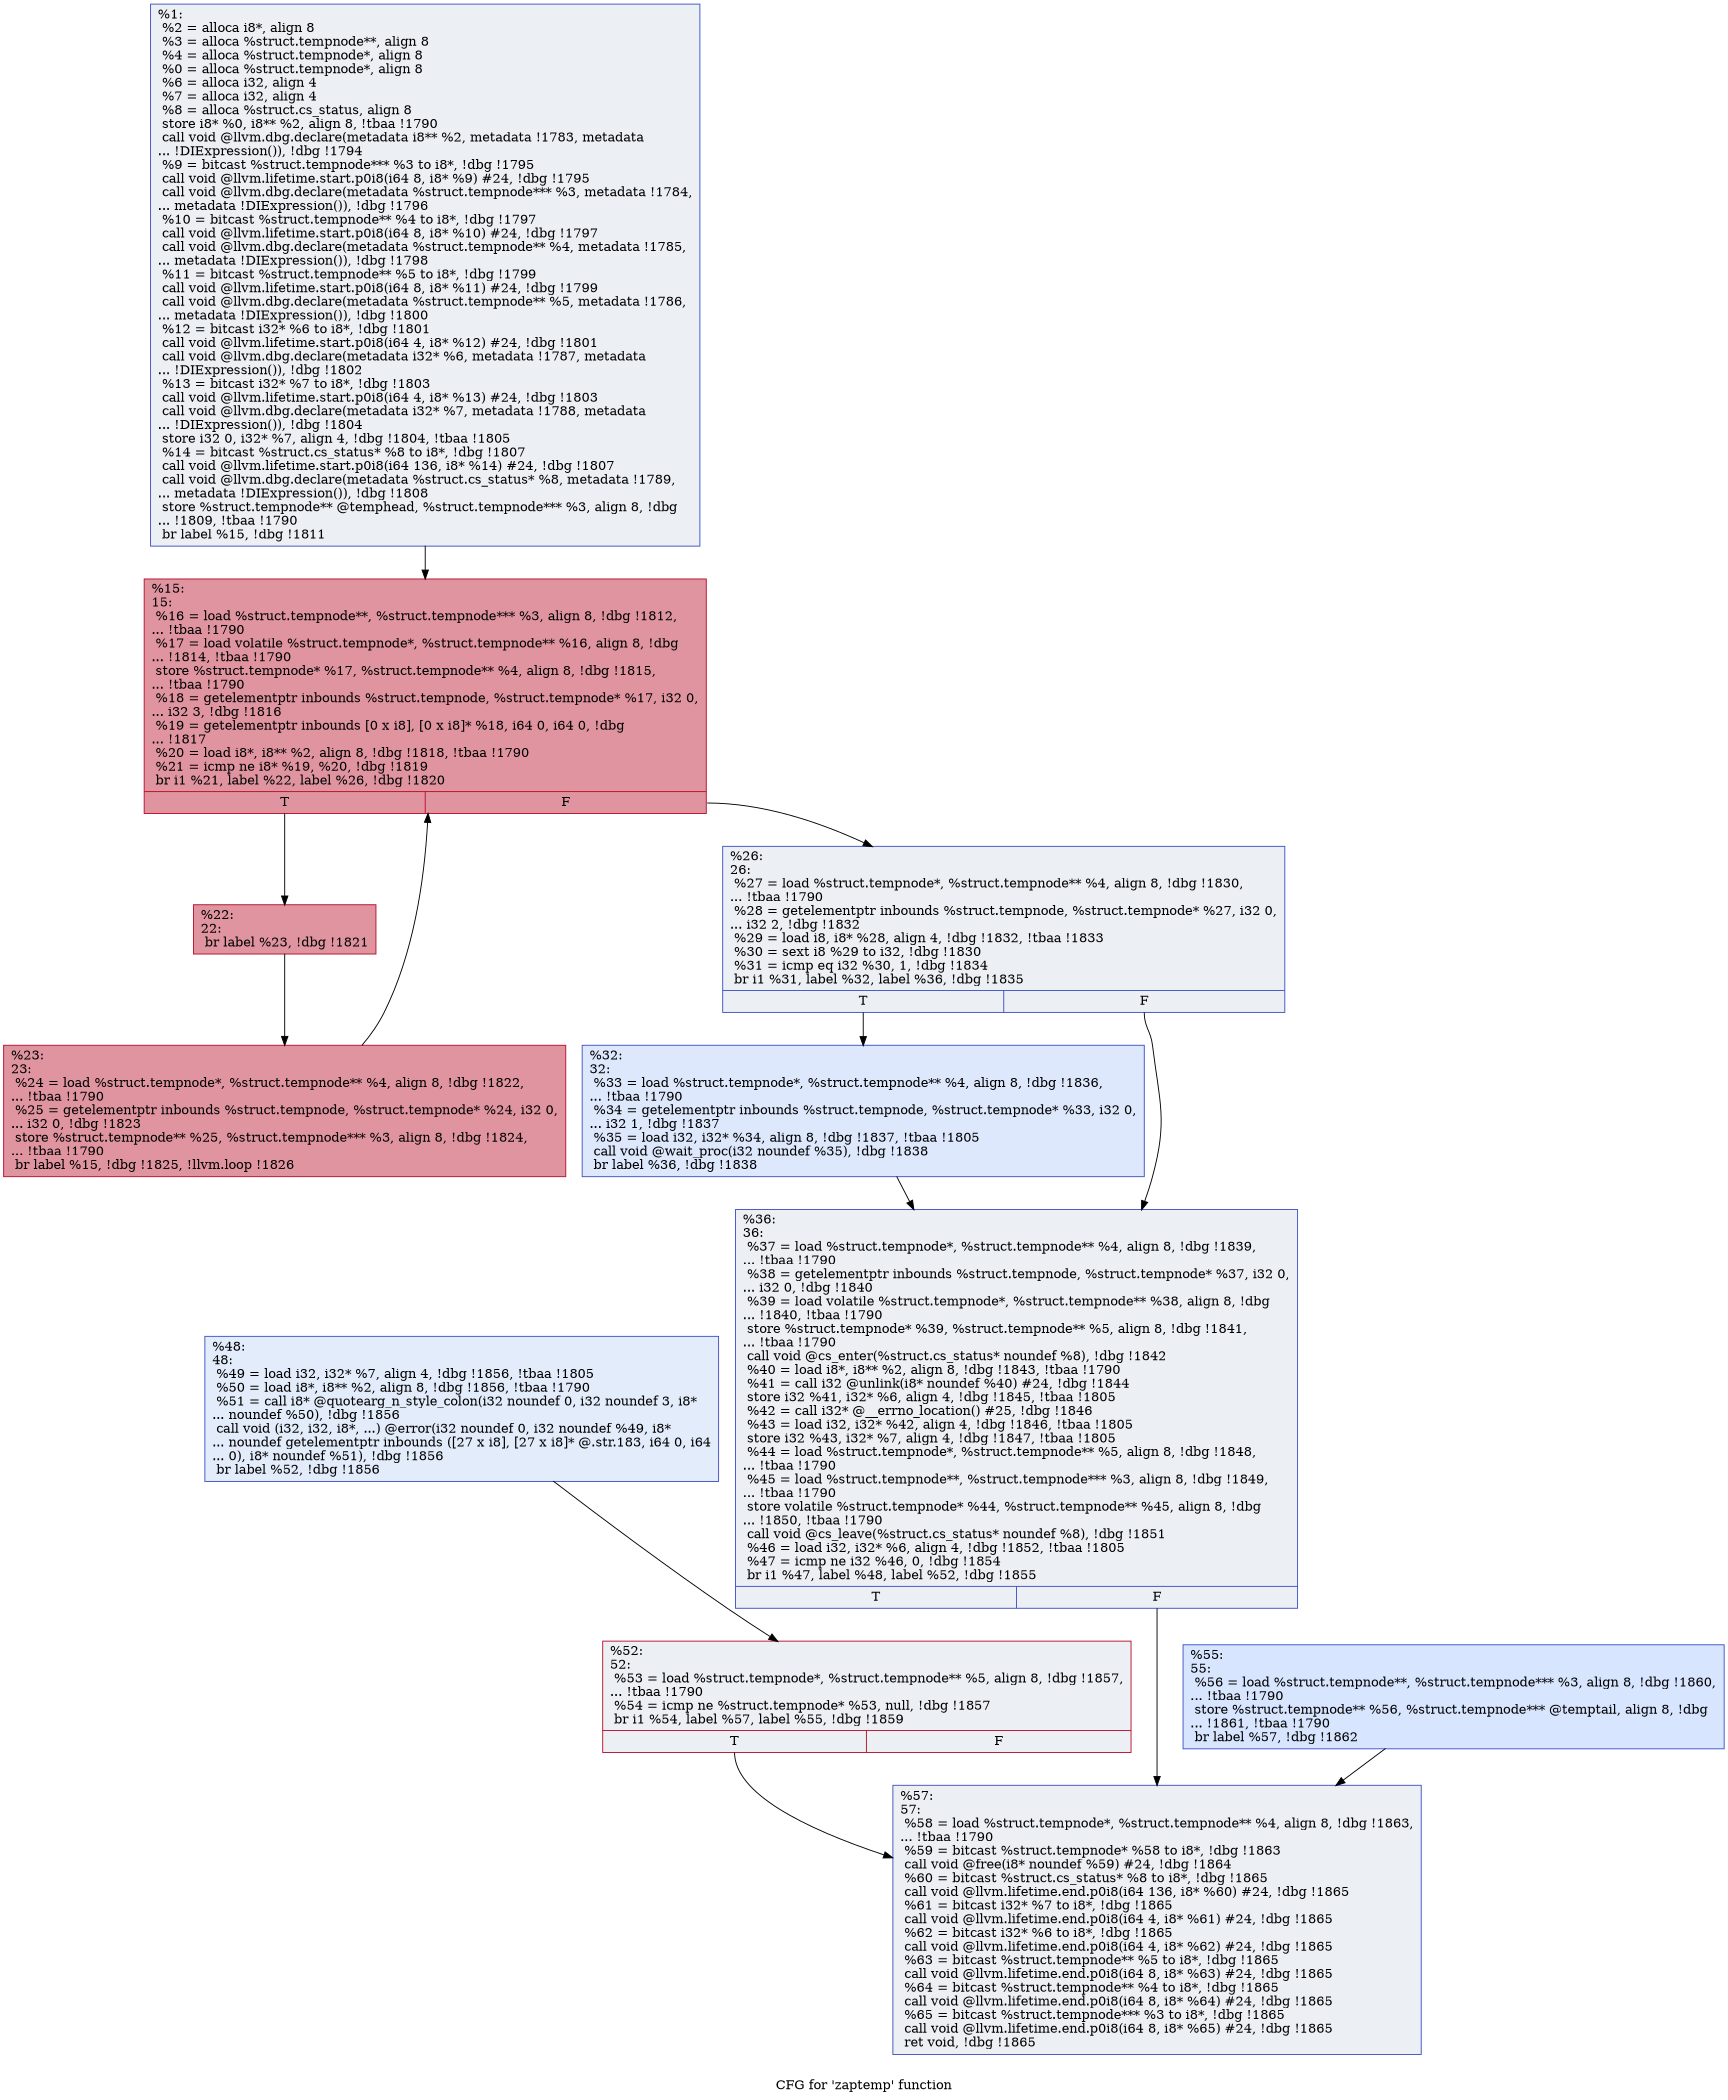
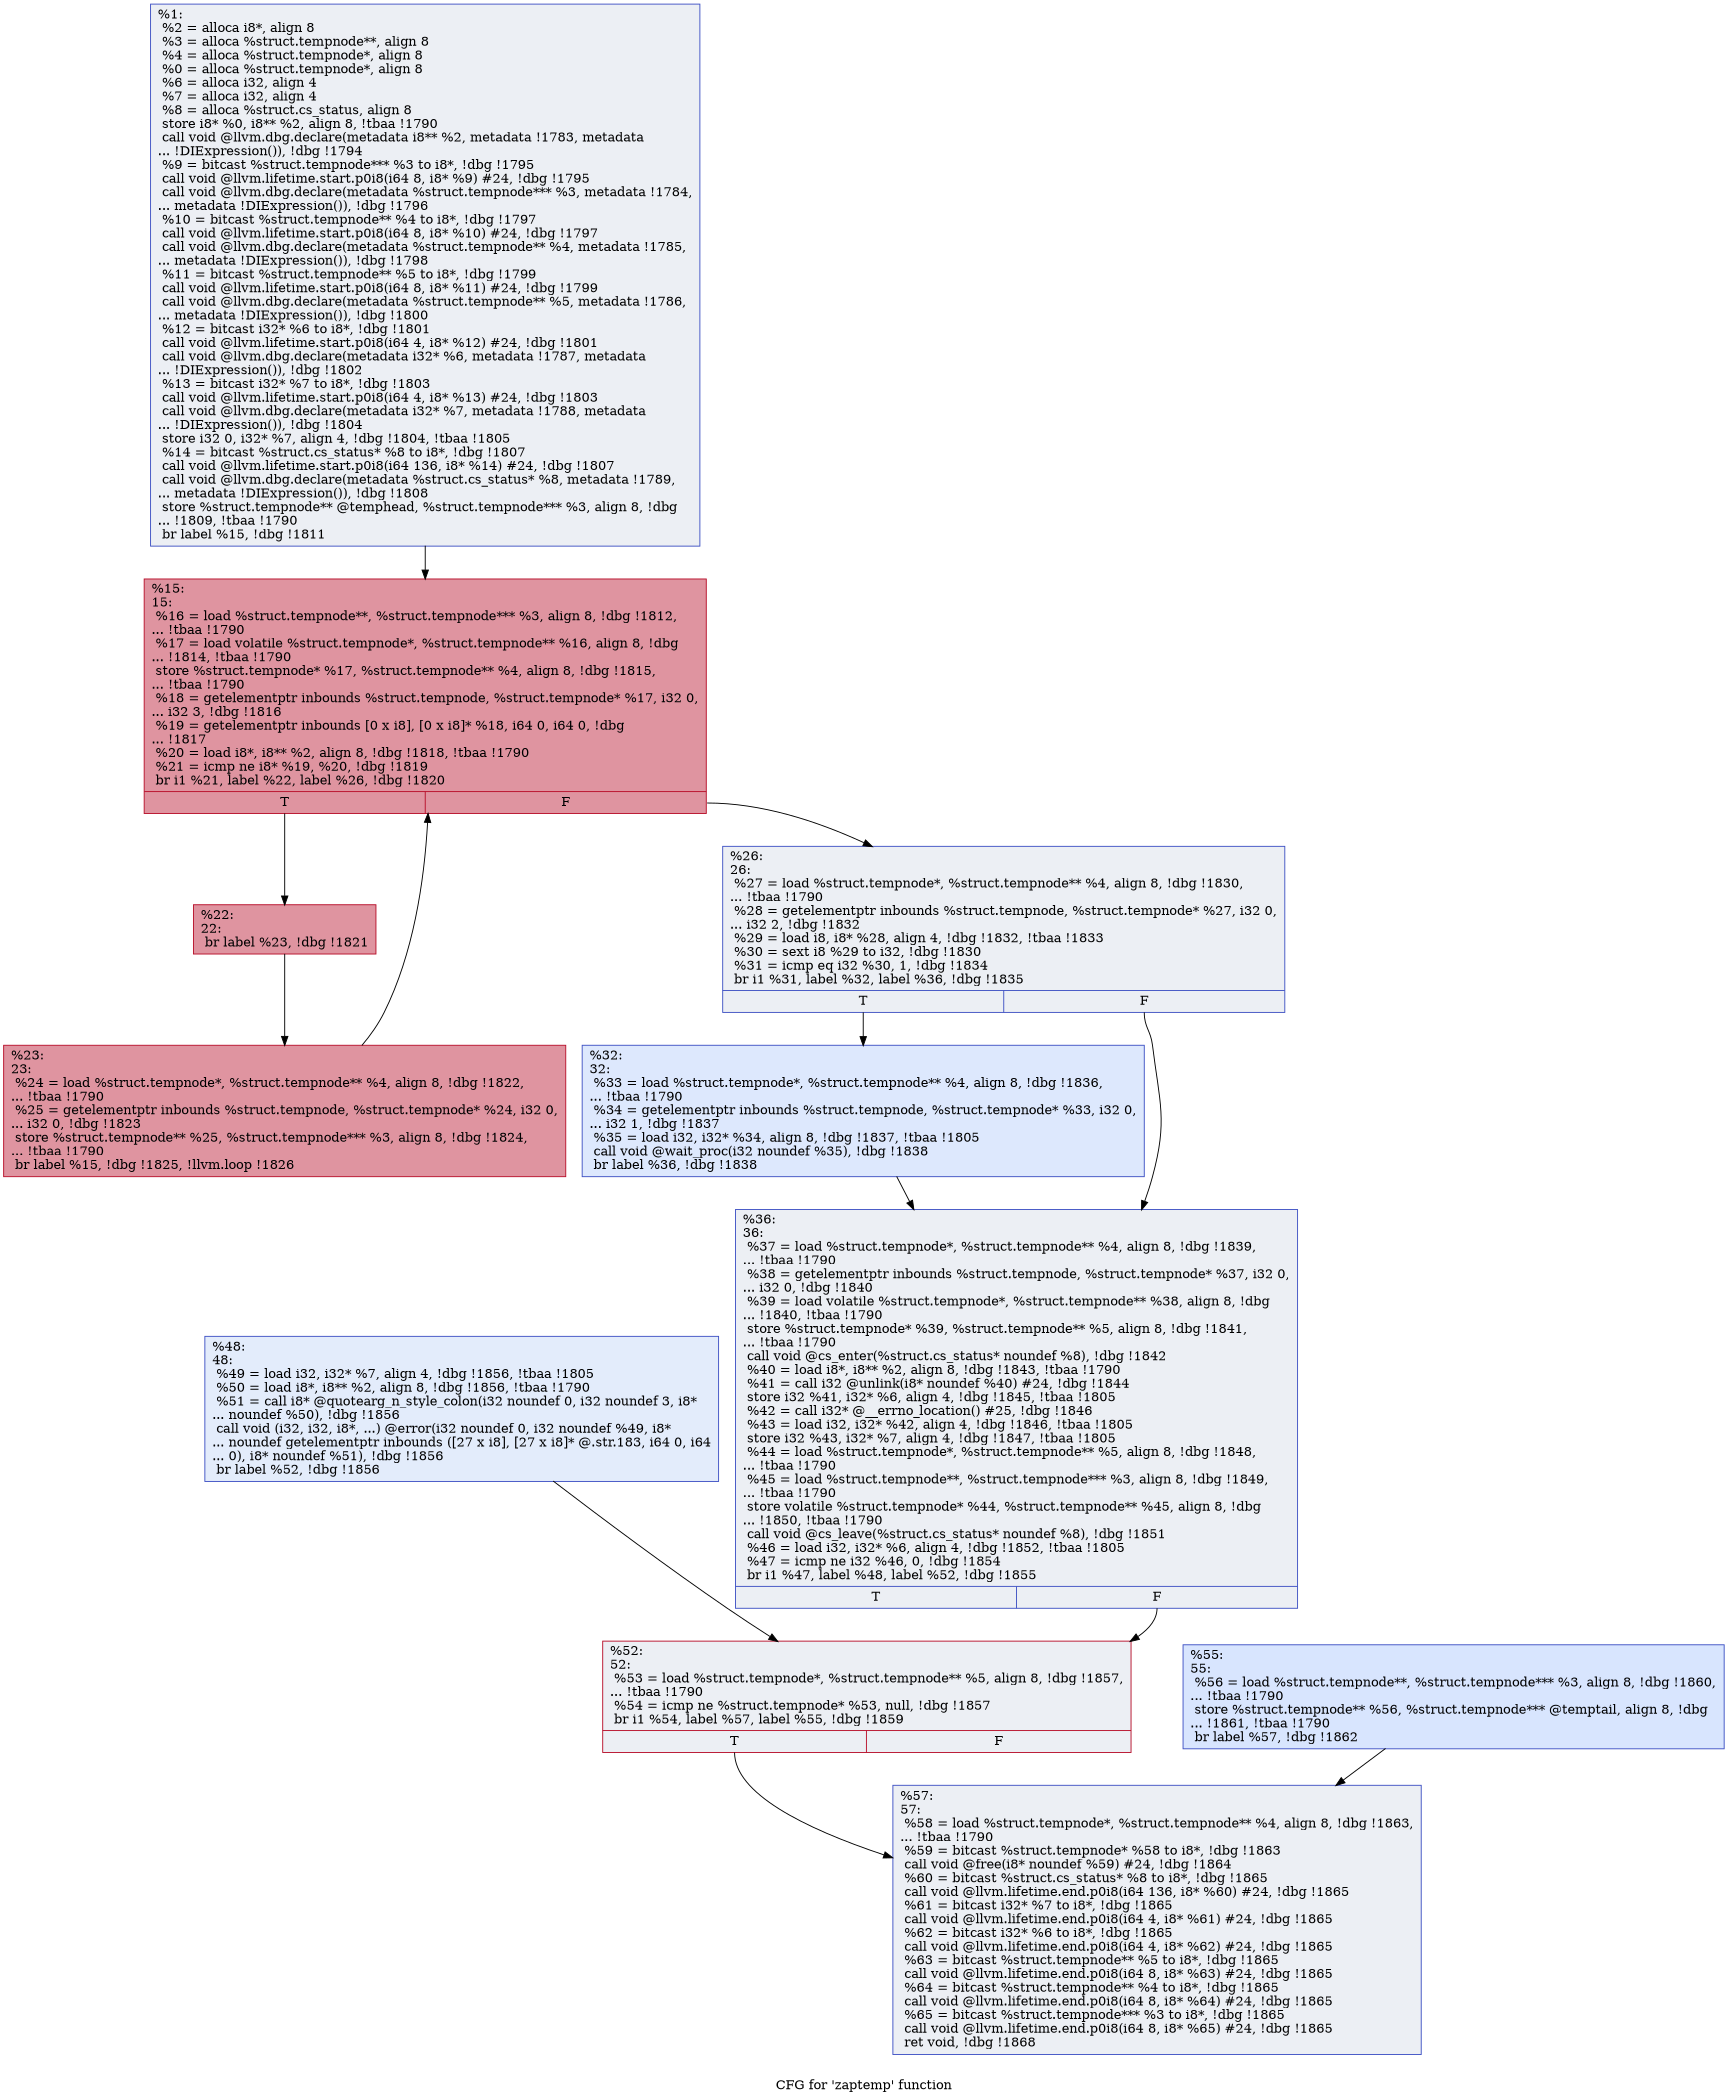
(1157, 1692) -> (1151, 1625)
(968, 2043) -> (968, 2043)
